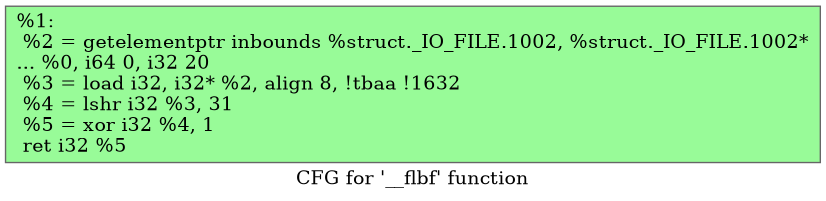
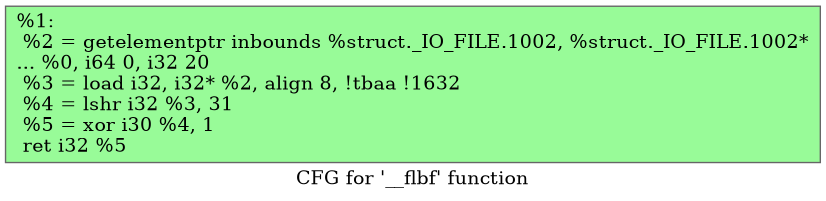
(116, 125) -> (116, 125)
